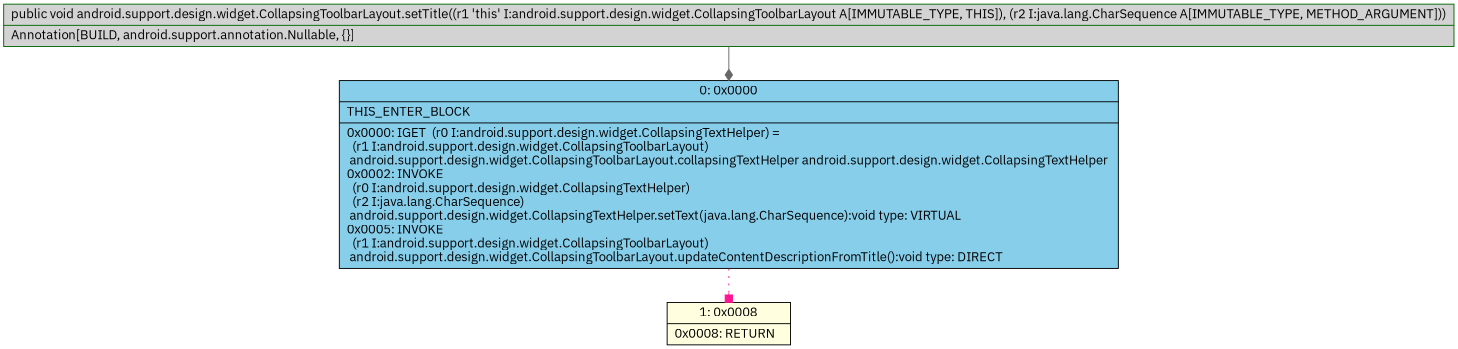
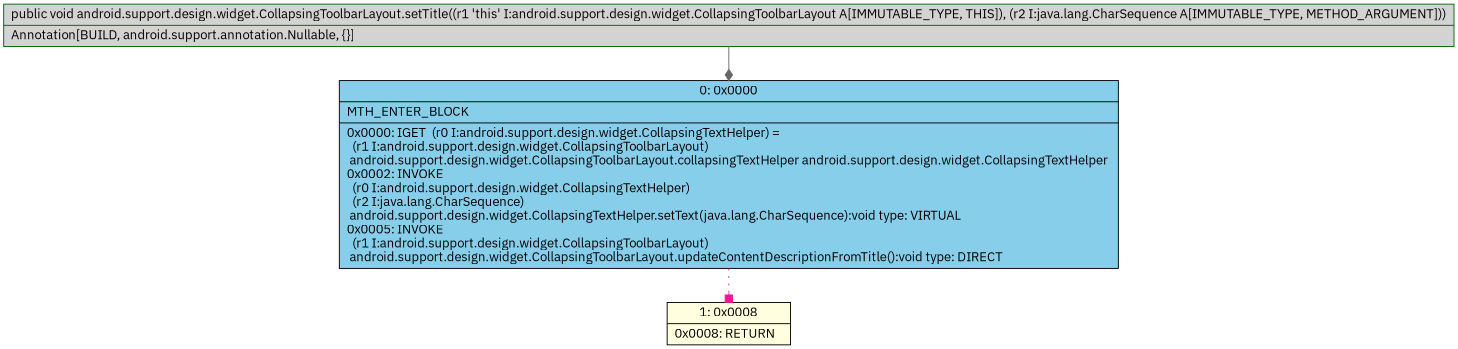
(409, 112) -> (408, 112)
